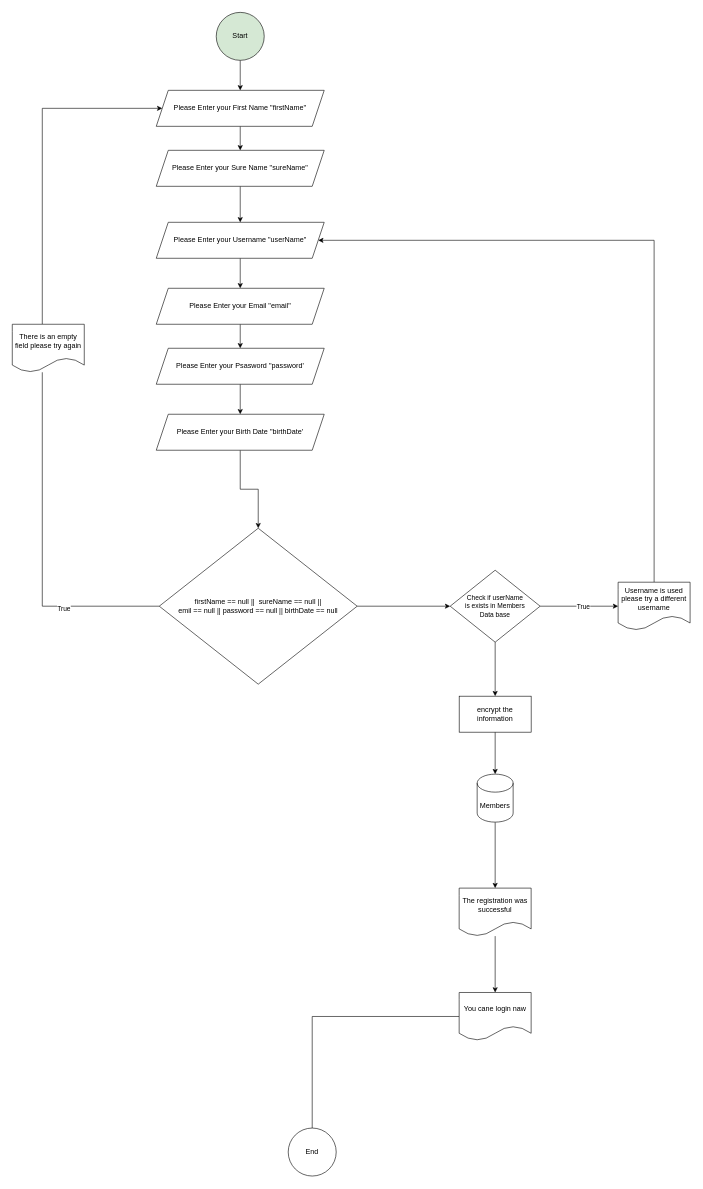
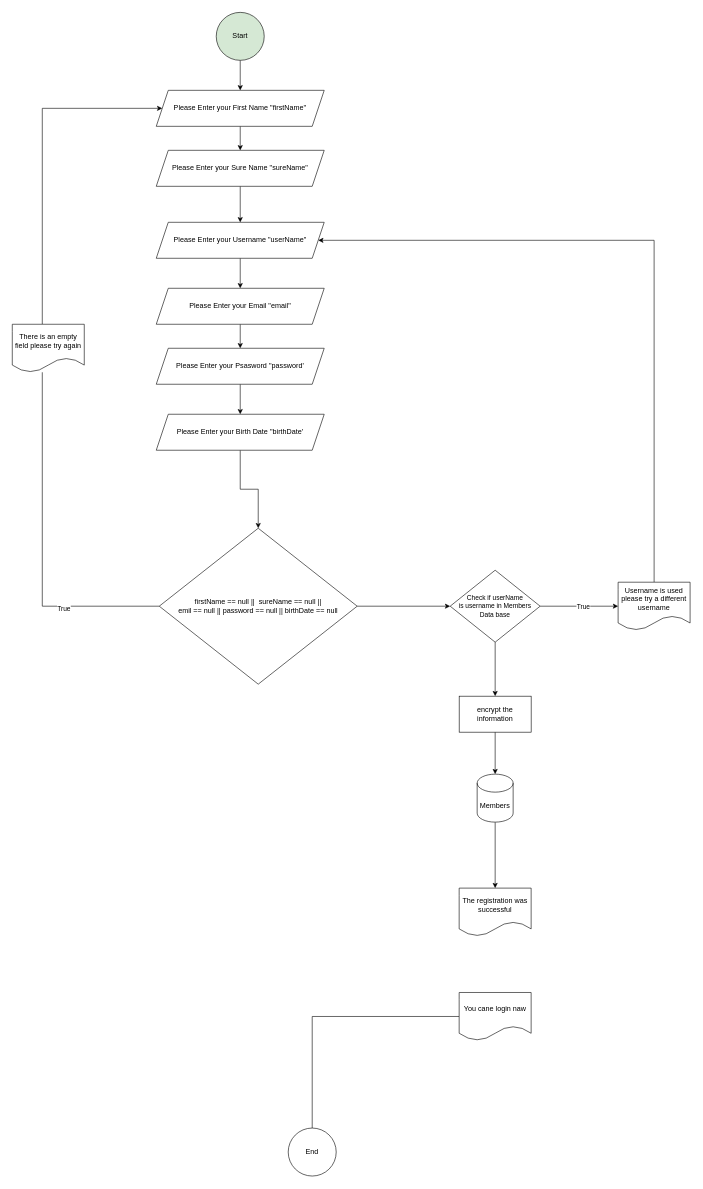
(495, 606) -> (495, 606)
(495, 987) -> none
